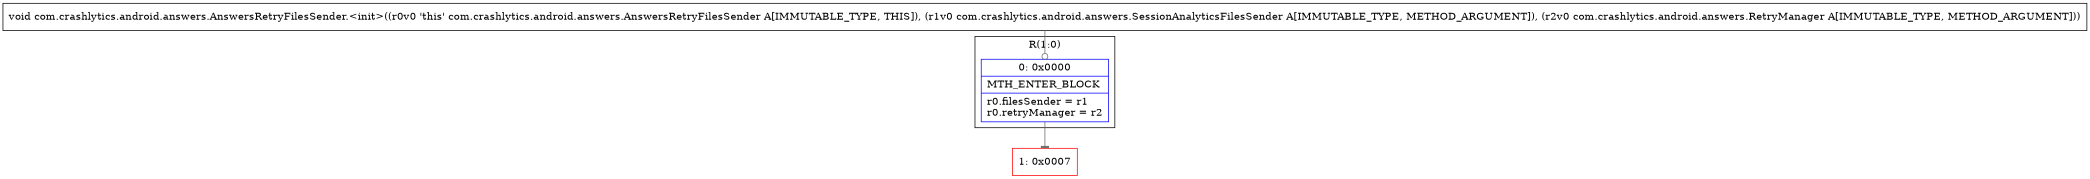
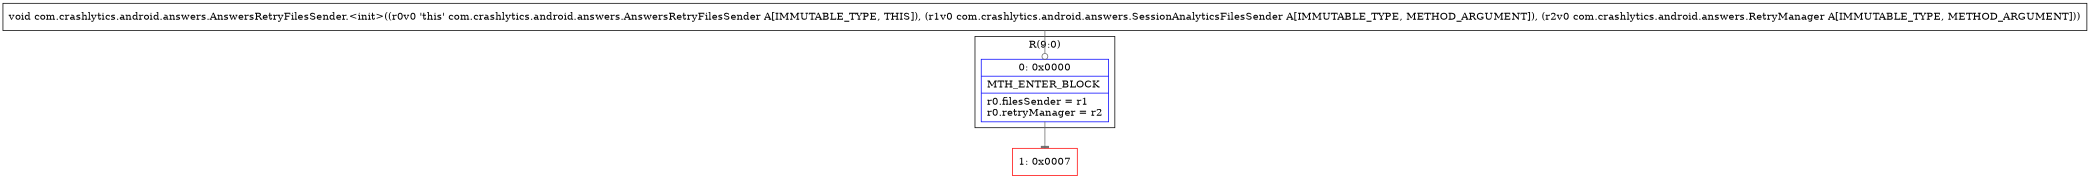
(1045, 45) -> (1045, 45)
